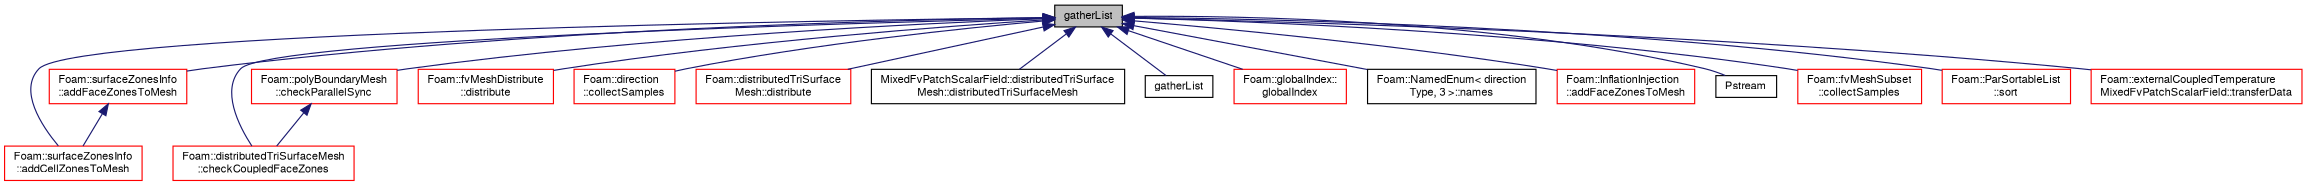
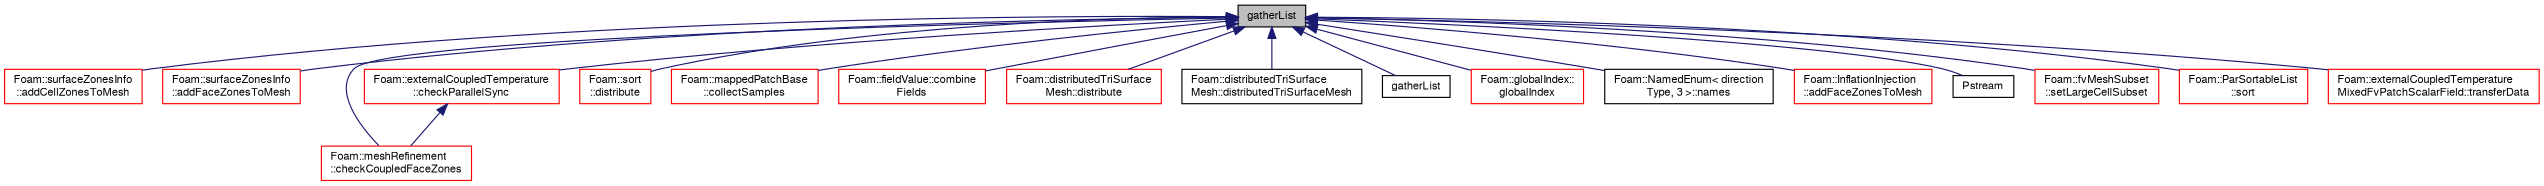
(324, 87) -> (462, 87)
(486, 87) -> (615, 87)
(624, 87) -> (745, 87)
none -> (912, 87)
(998, 87) -> (1272, 87)
(1860, 87) -> (2097, 87)
(93, 130) -> none
(264, 163) -> (396, 163)
